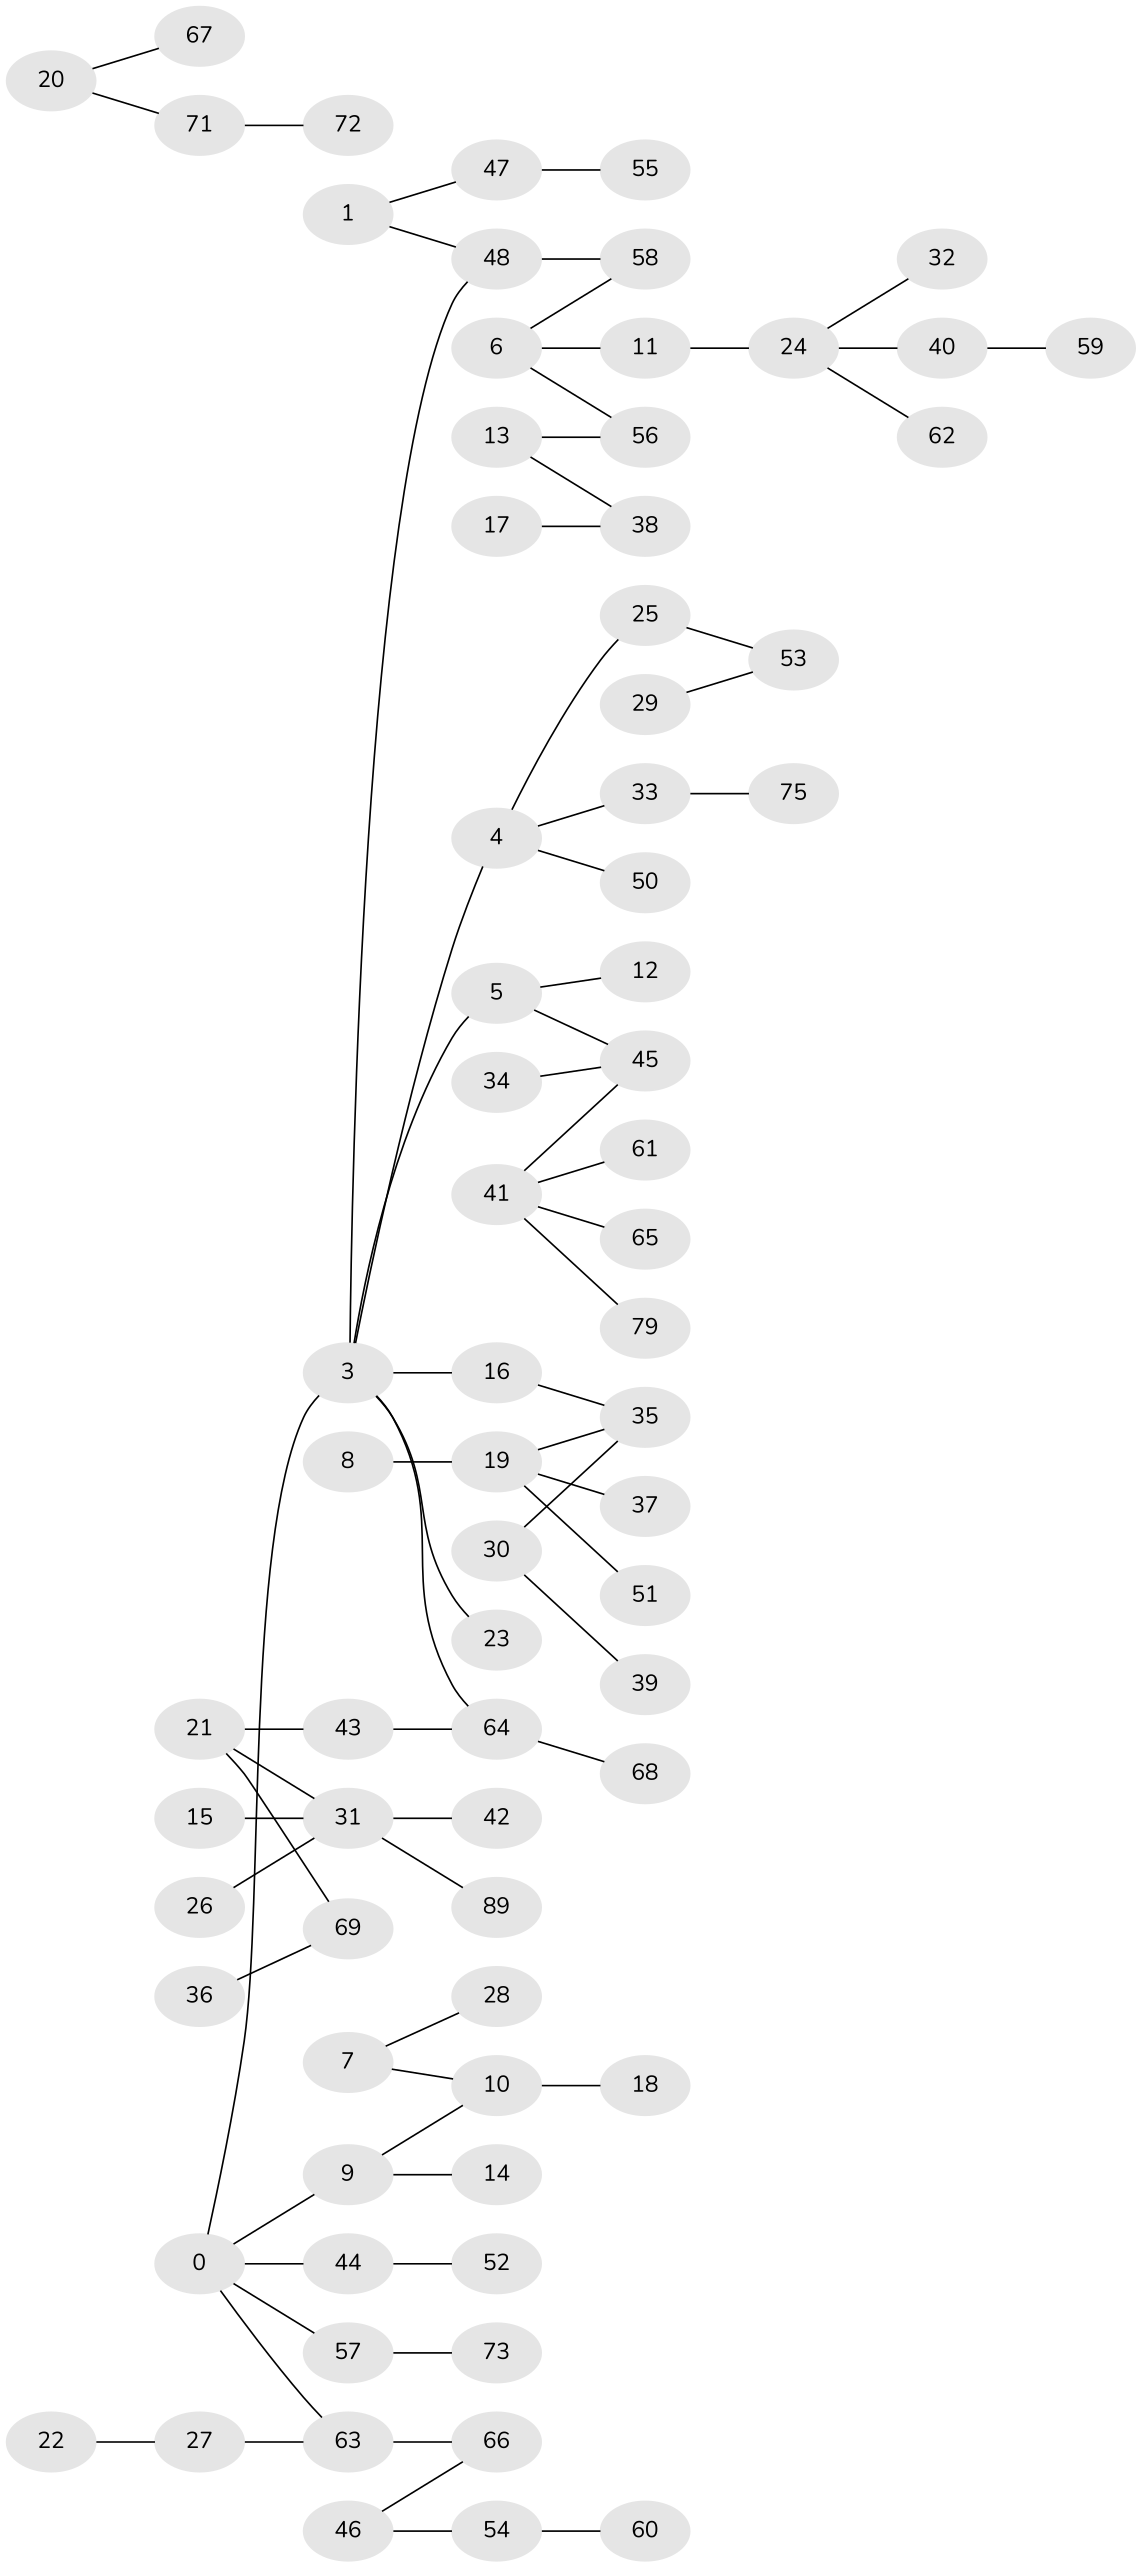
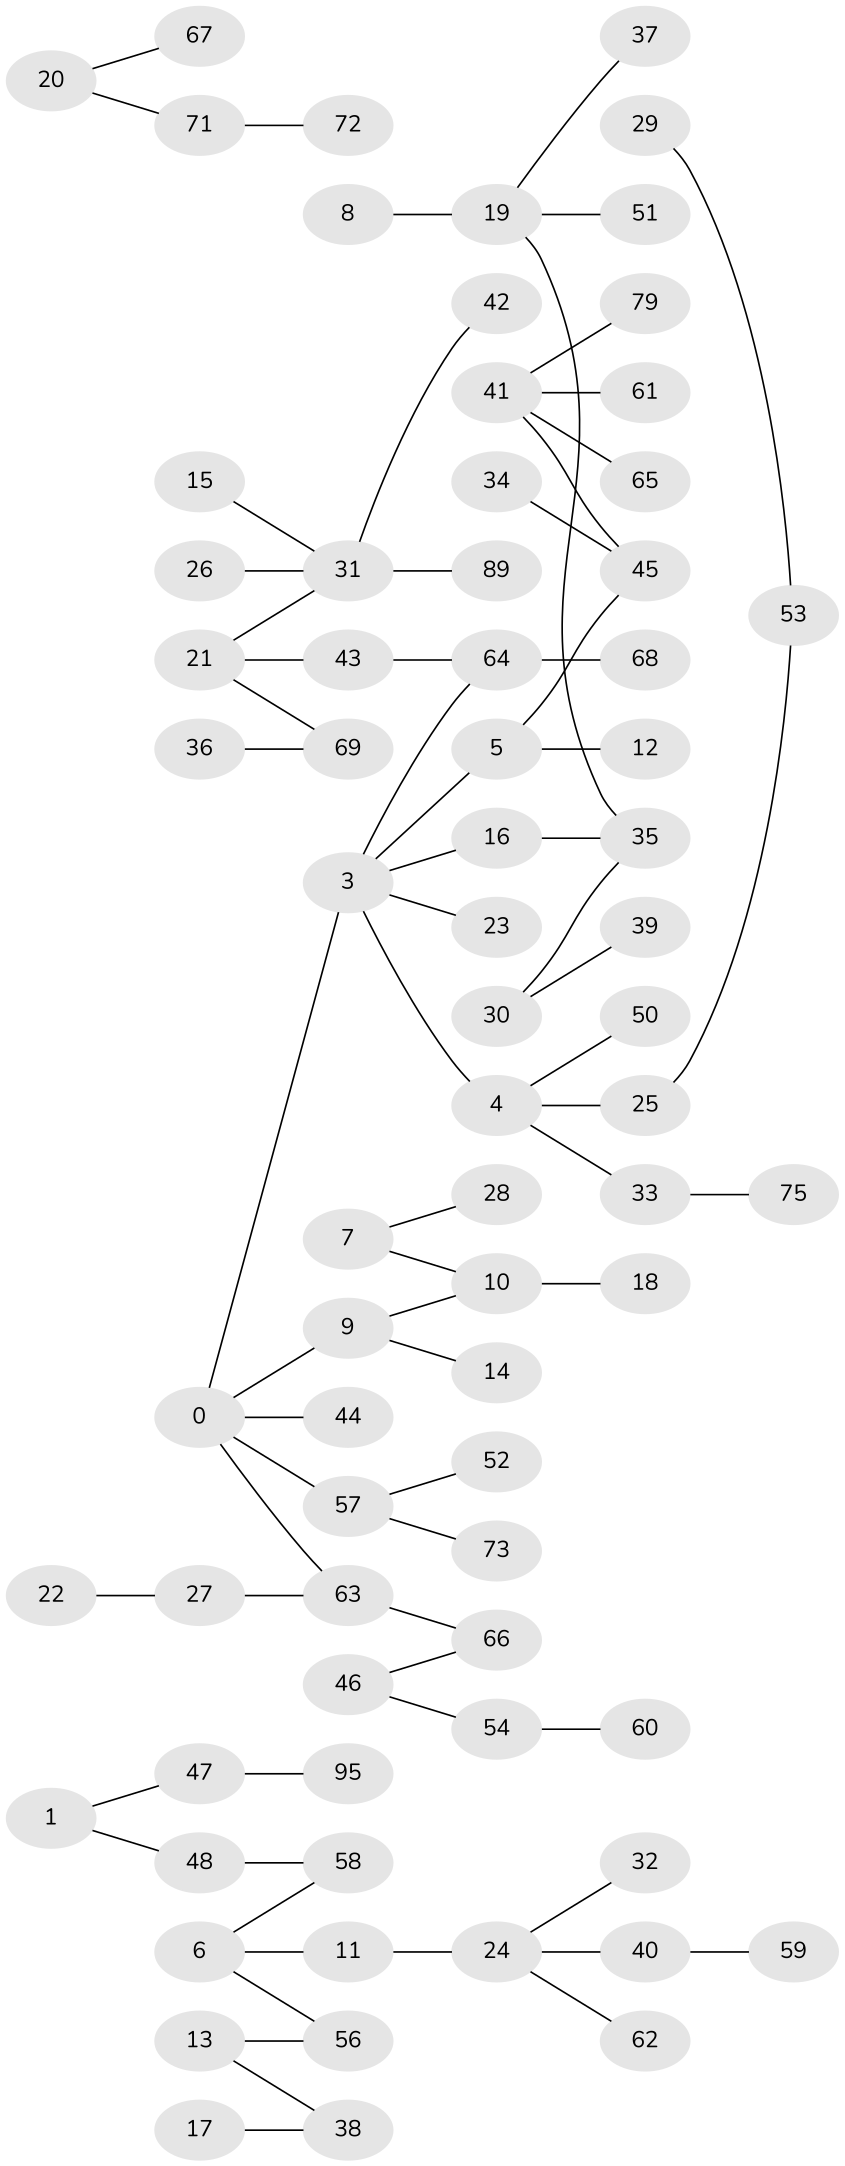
(645, 170) -> (348, 1774)
(371, 806) -> none
(423, 2264) -> (423, 1484)
